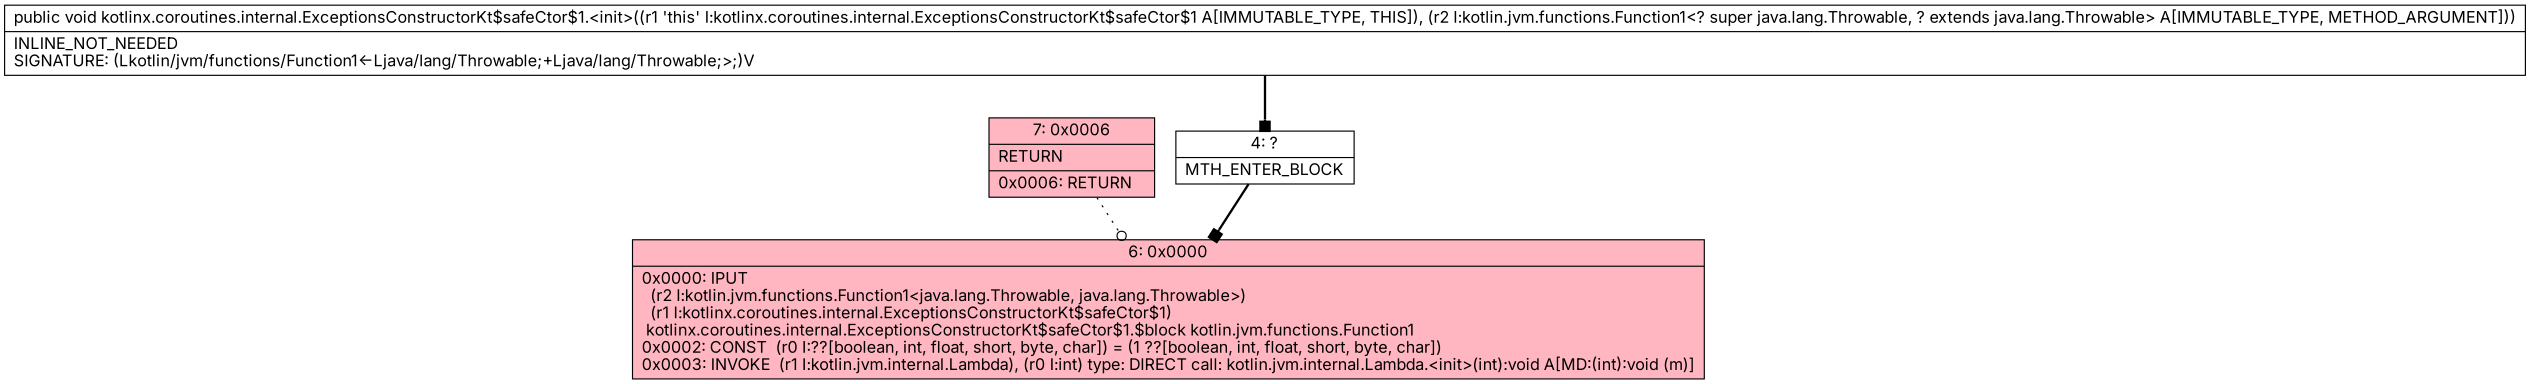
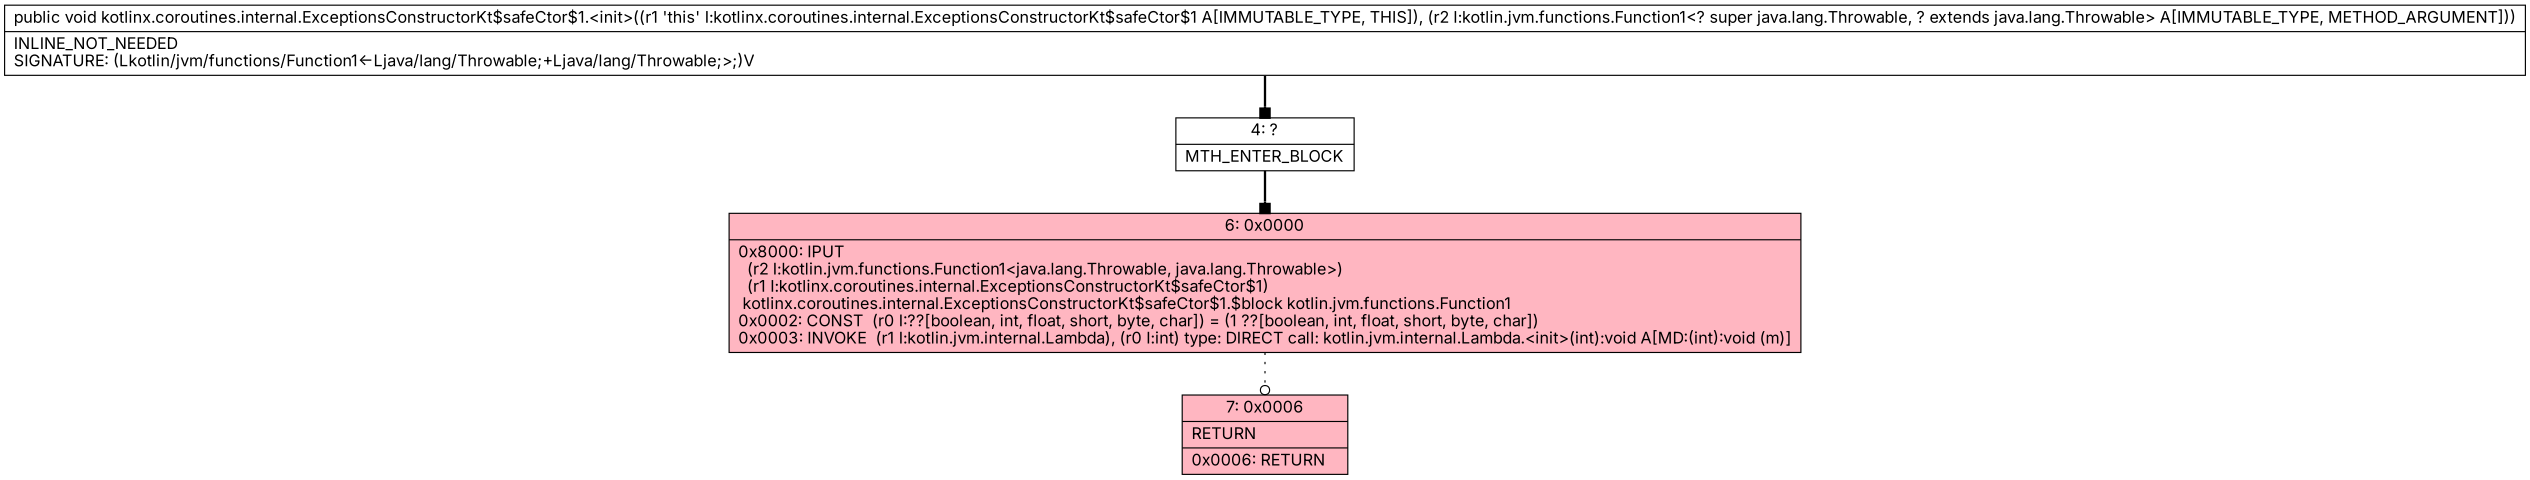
(1108, 215) -> (1265, 369)
(699, 279) -> (796, 252)
